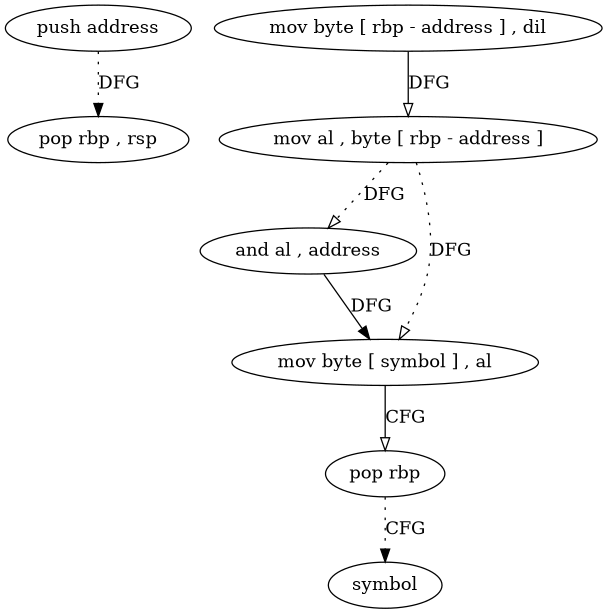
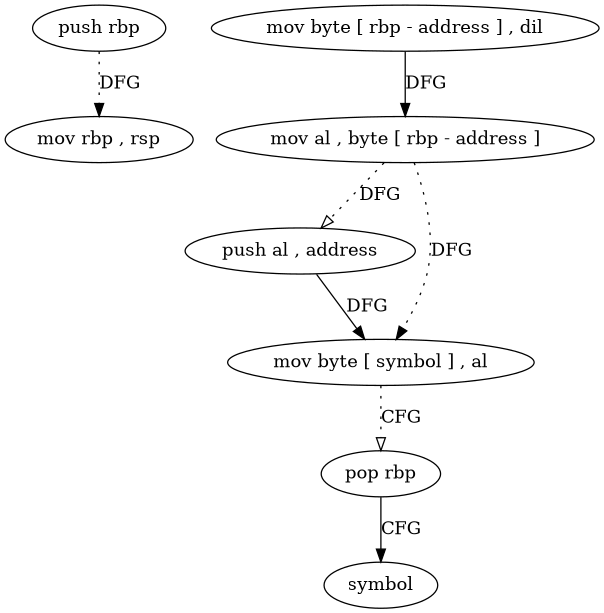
(98, 28) -> (99, 28)
(408, 77) -> (405, 77)
(98, 140) -> (99, 140)
(431, 247) -> (430, 247)
(308, 251) -> (300, 251)
(385, 412) -> (381, 412)
(385, 523) -> (381, 523)
